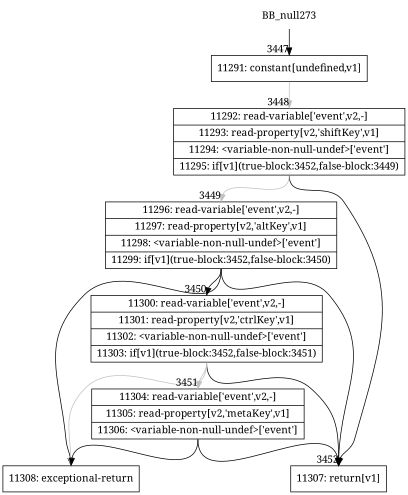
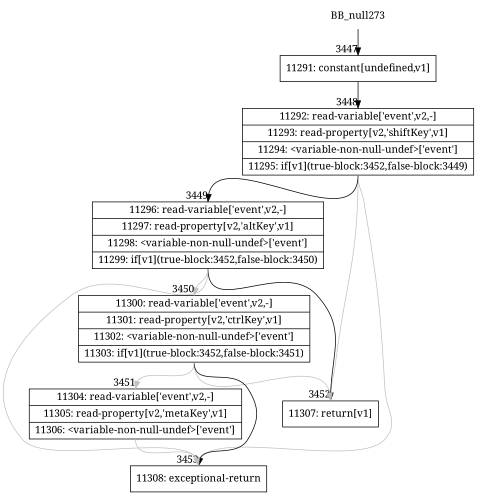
(289, 91) -> (358, 91)
(259, 189) -> (287, 189)
(213, 283) -> (200, 283)
(381, 297) -> (348, 285)
(79, 301) -> (8, 369)
(115, 376) -> (256, 408)
(292, 380) -> (259, 382)
none -> (387, 402)
(138, 453) -> (163, 453)
(265, 453) -> none
